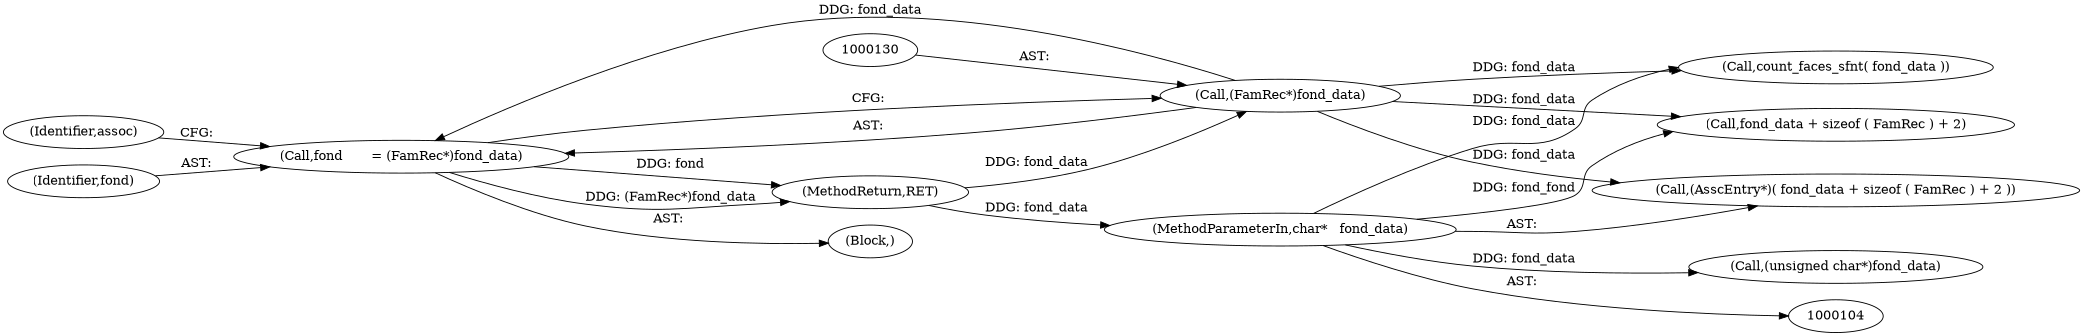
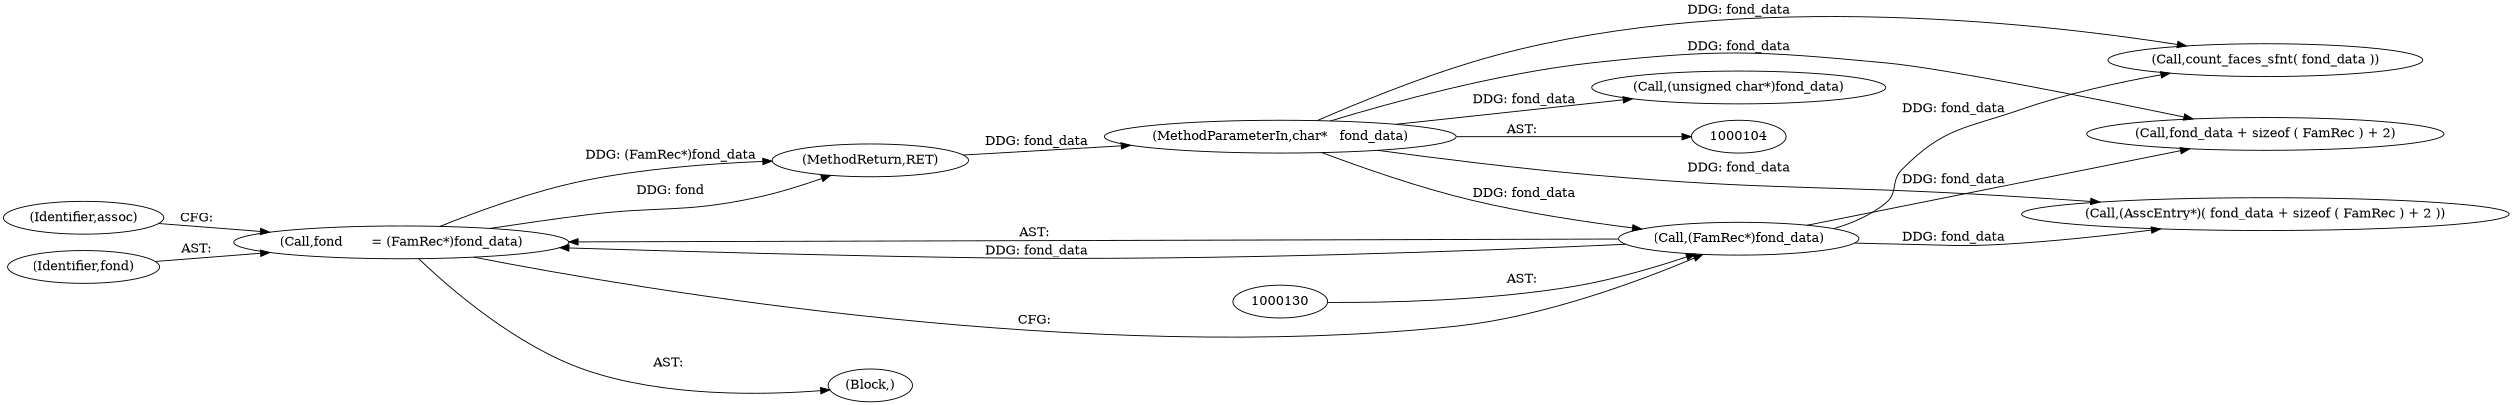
(1105, 165) -> (1475, 201)
(1524, 188) -> (1739, 47)
(1524, 225) -> (1739, 168)
